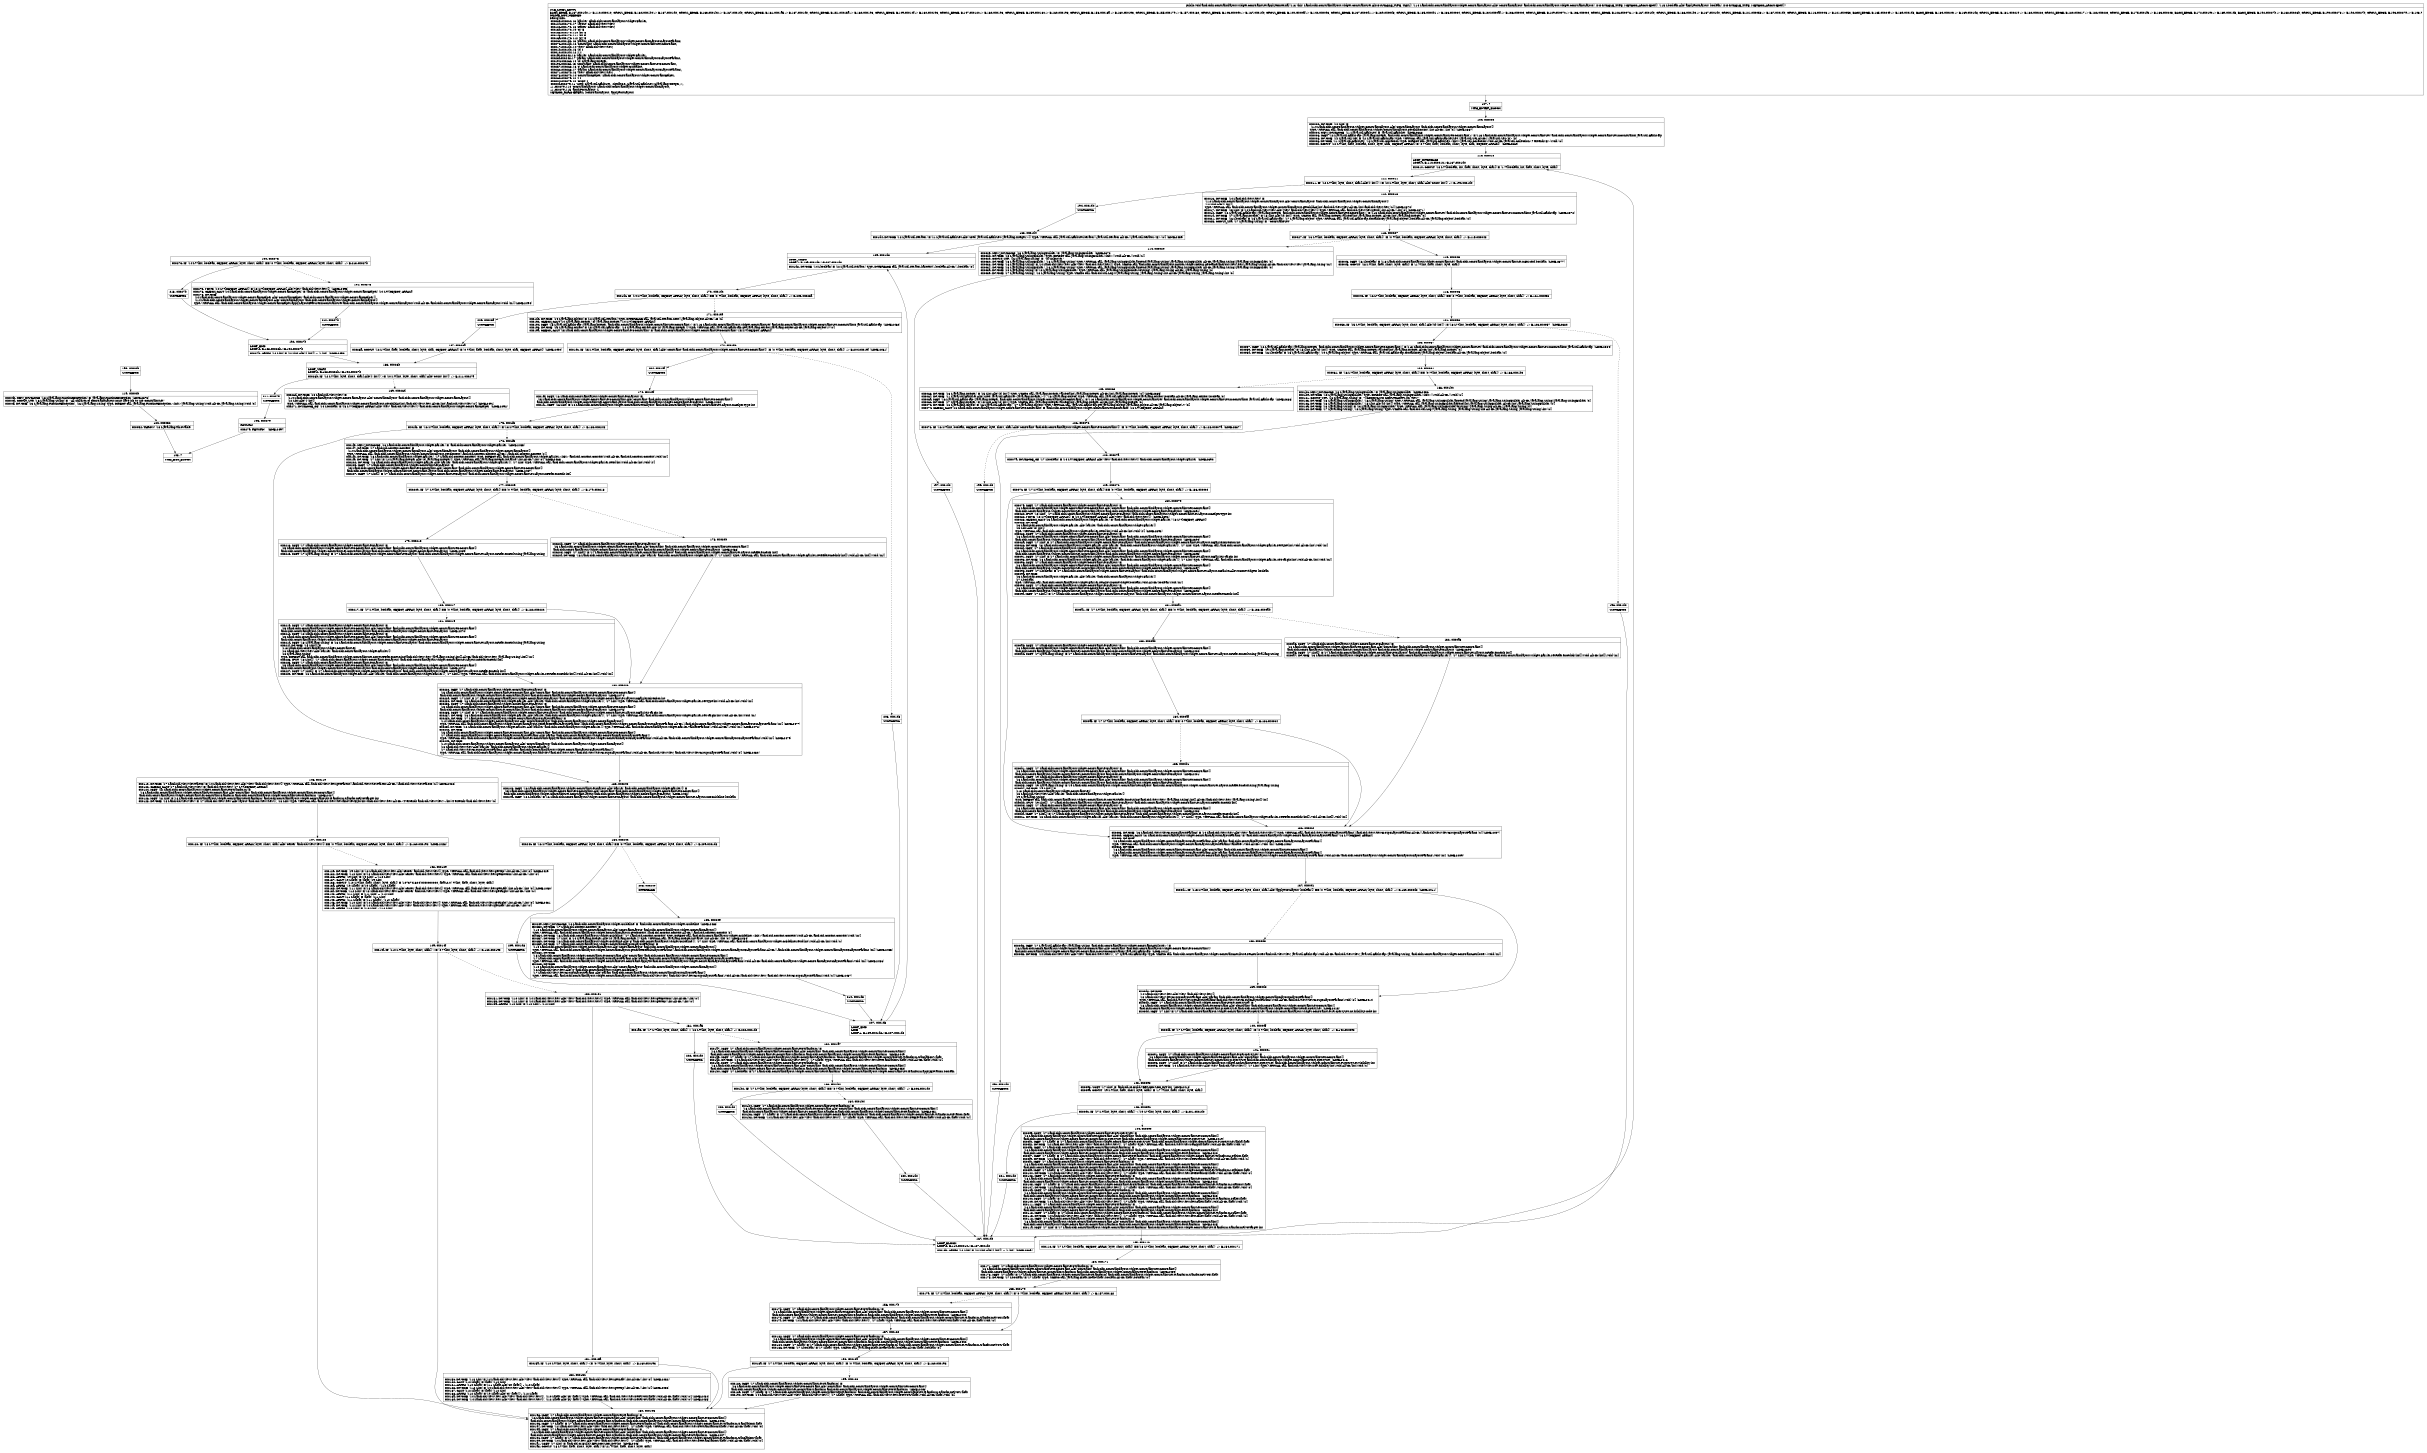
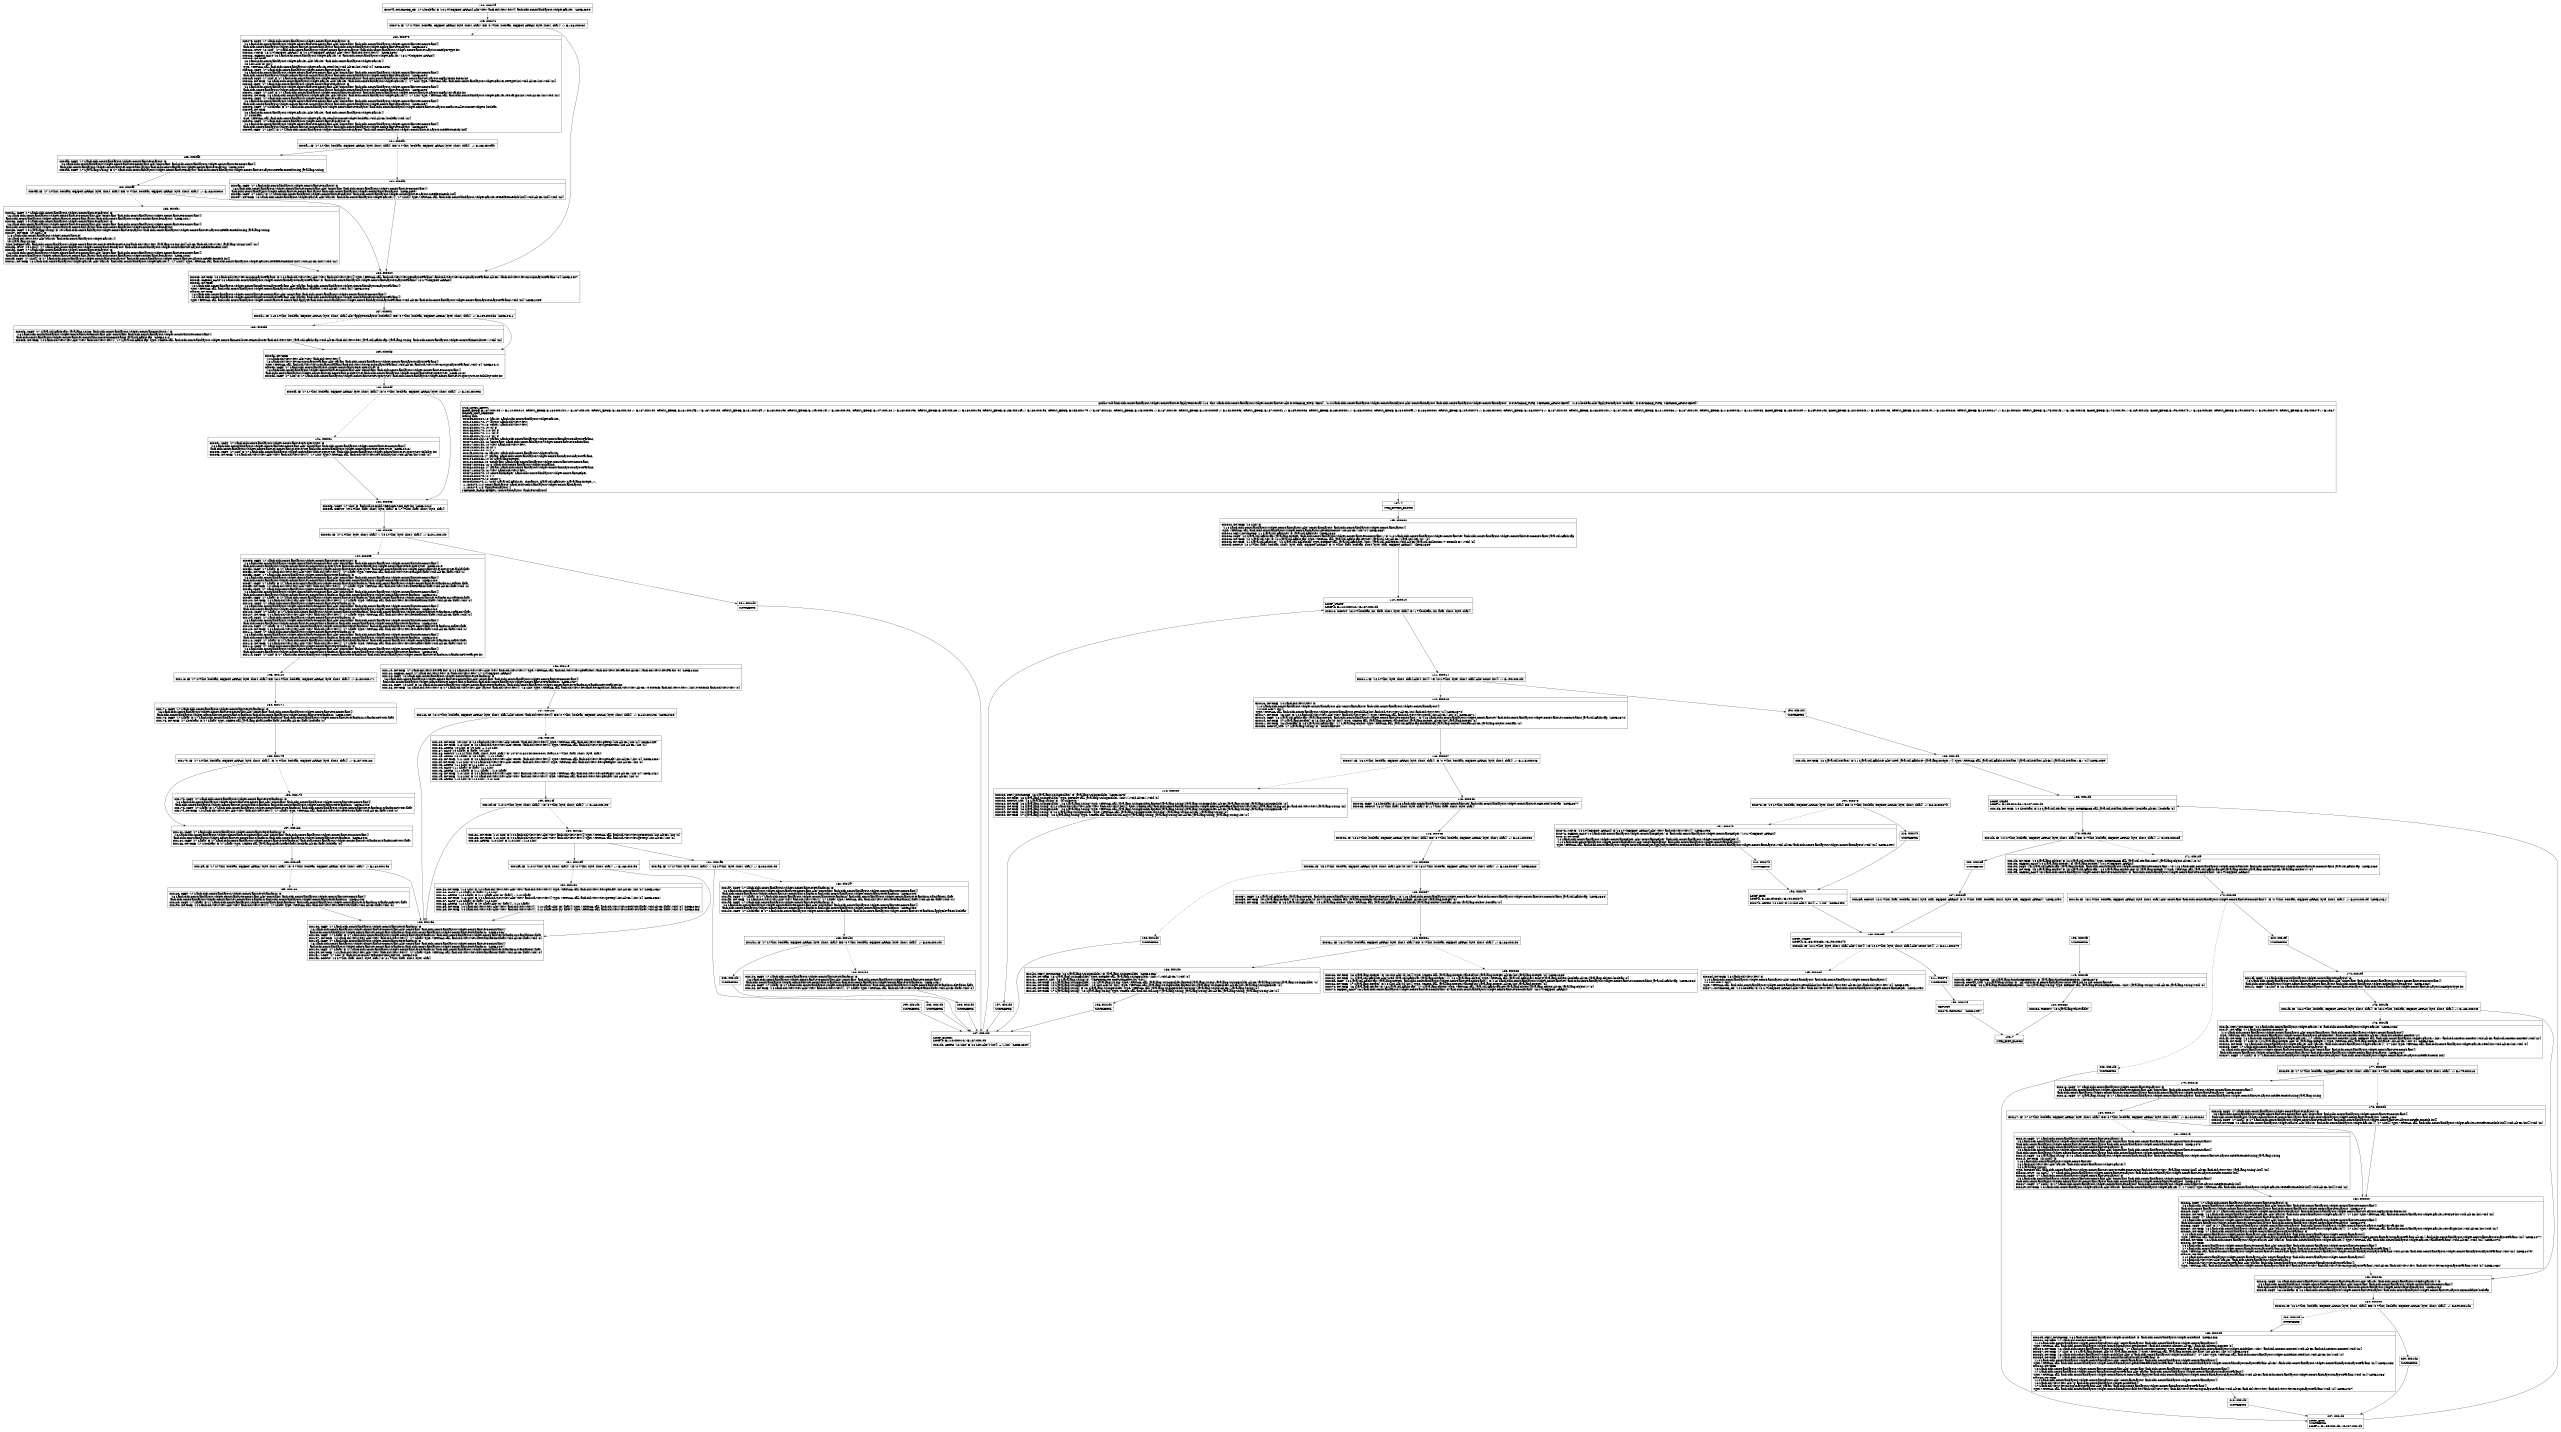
(1425, 160) -> (1334, 604)
(1081, 425) -> none
(855, 1030) -> (2317, 1424)
